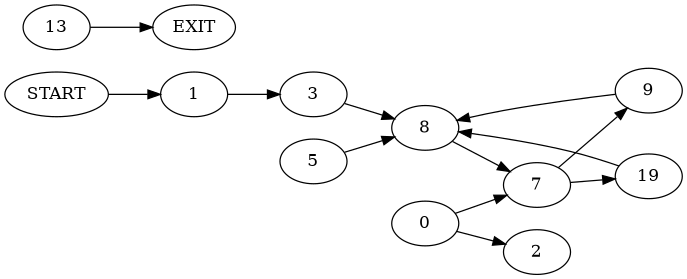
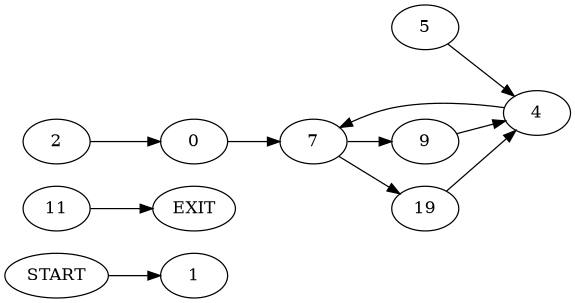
(57, 27) -> (57, 209)
(314, 94) -> none
(425, 128) -> (537, 113)
(475, 236) -> (119, 142)
